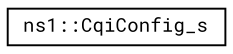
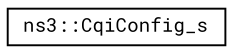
(117, 27) -> (117, 27)
